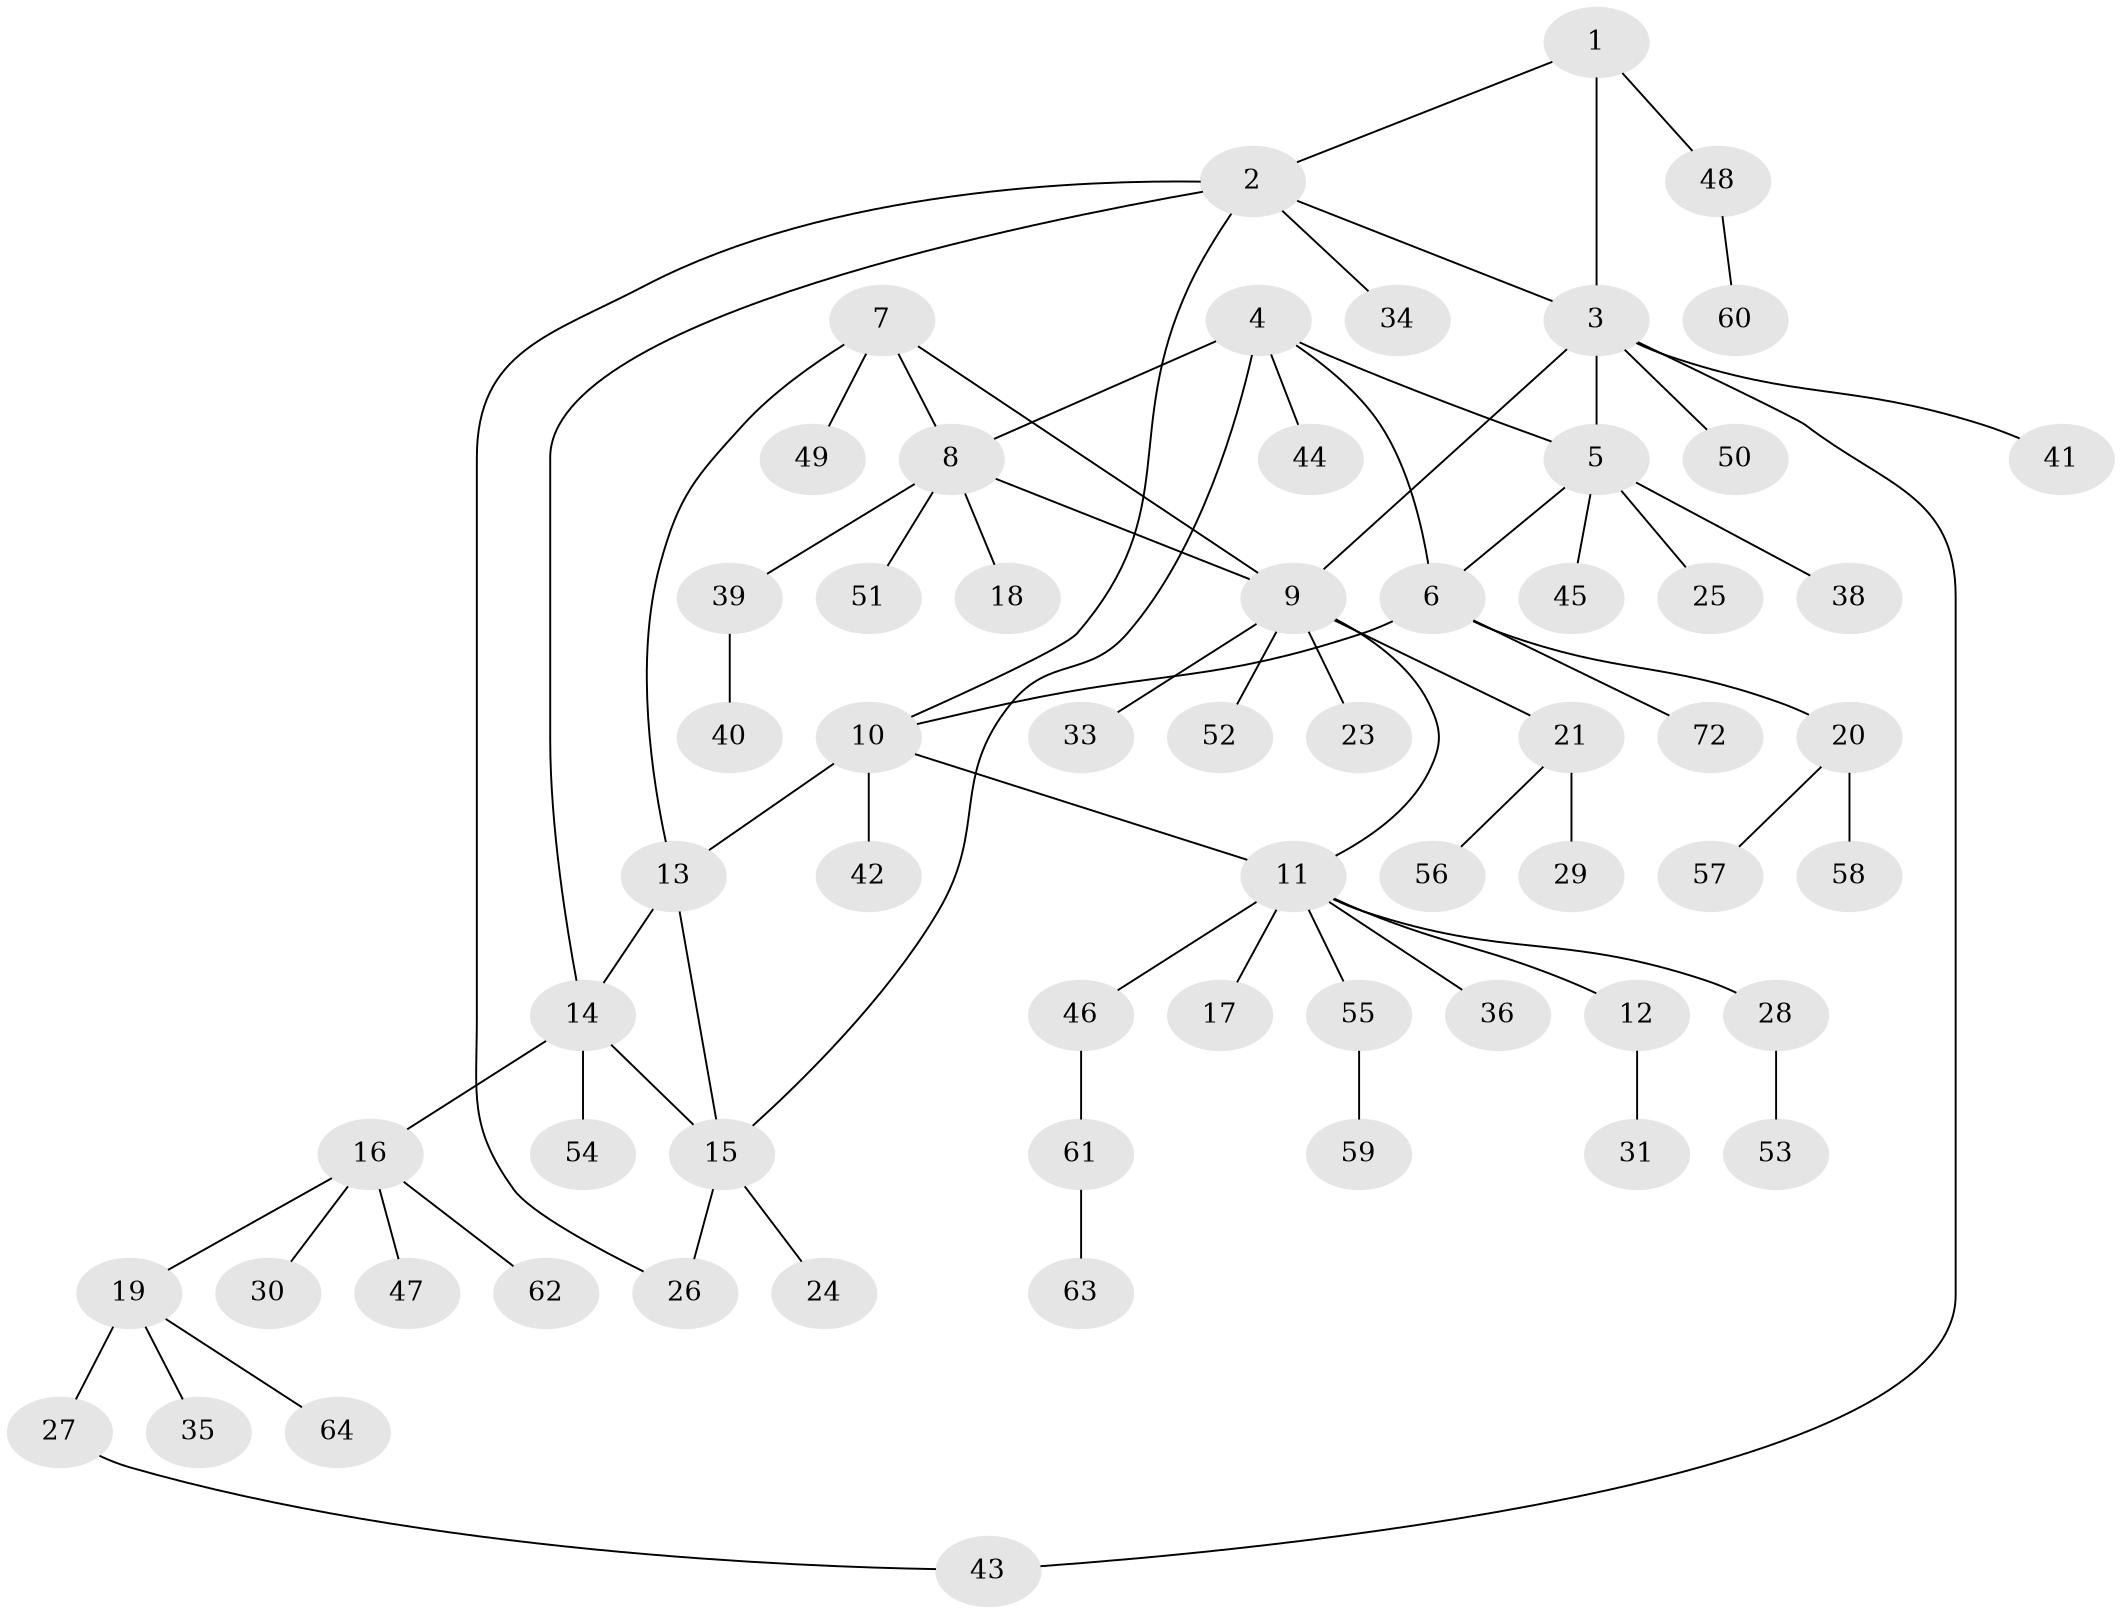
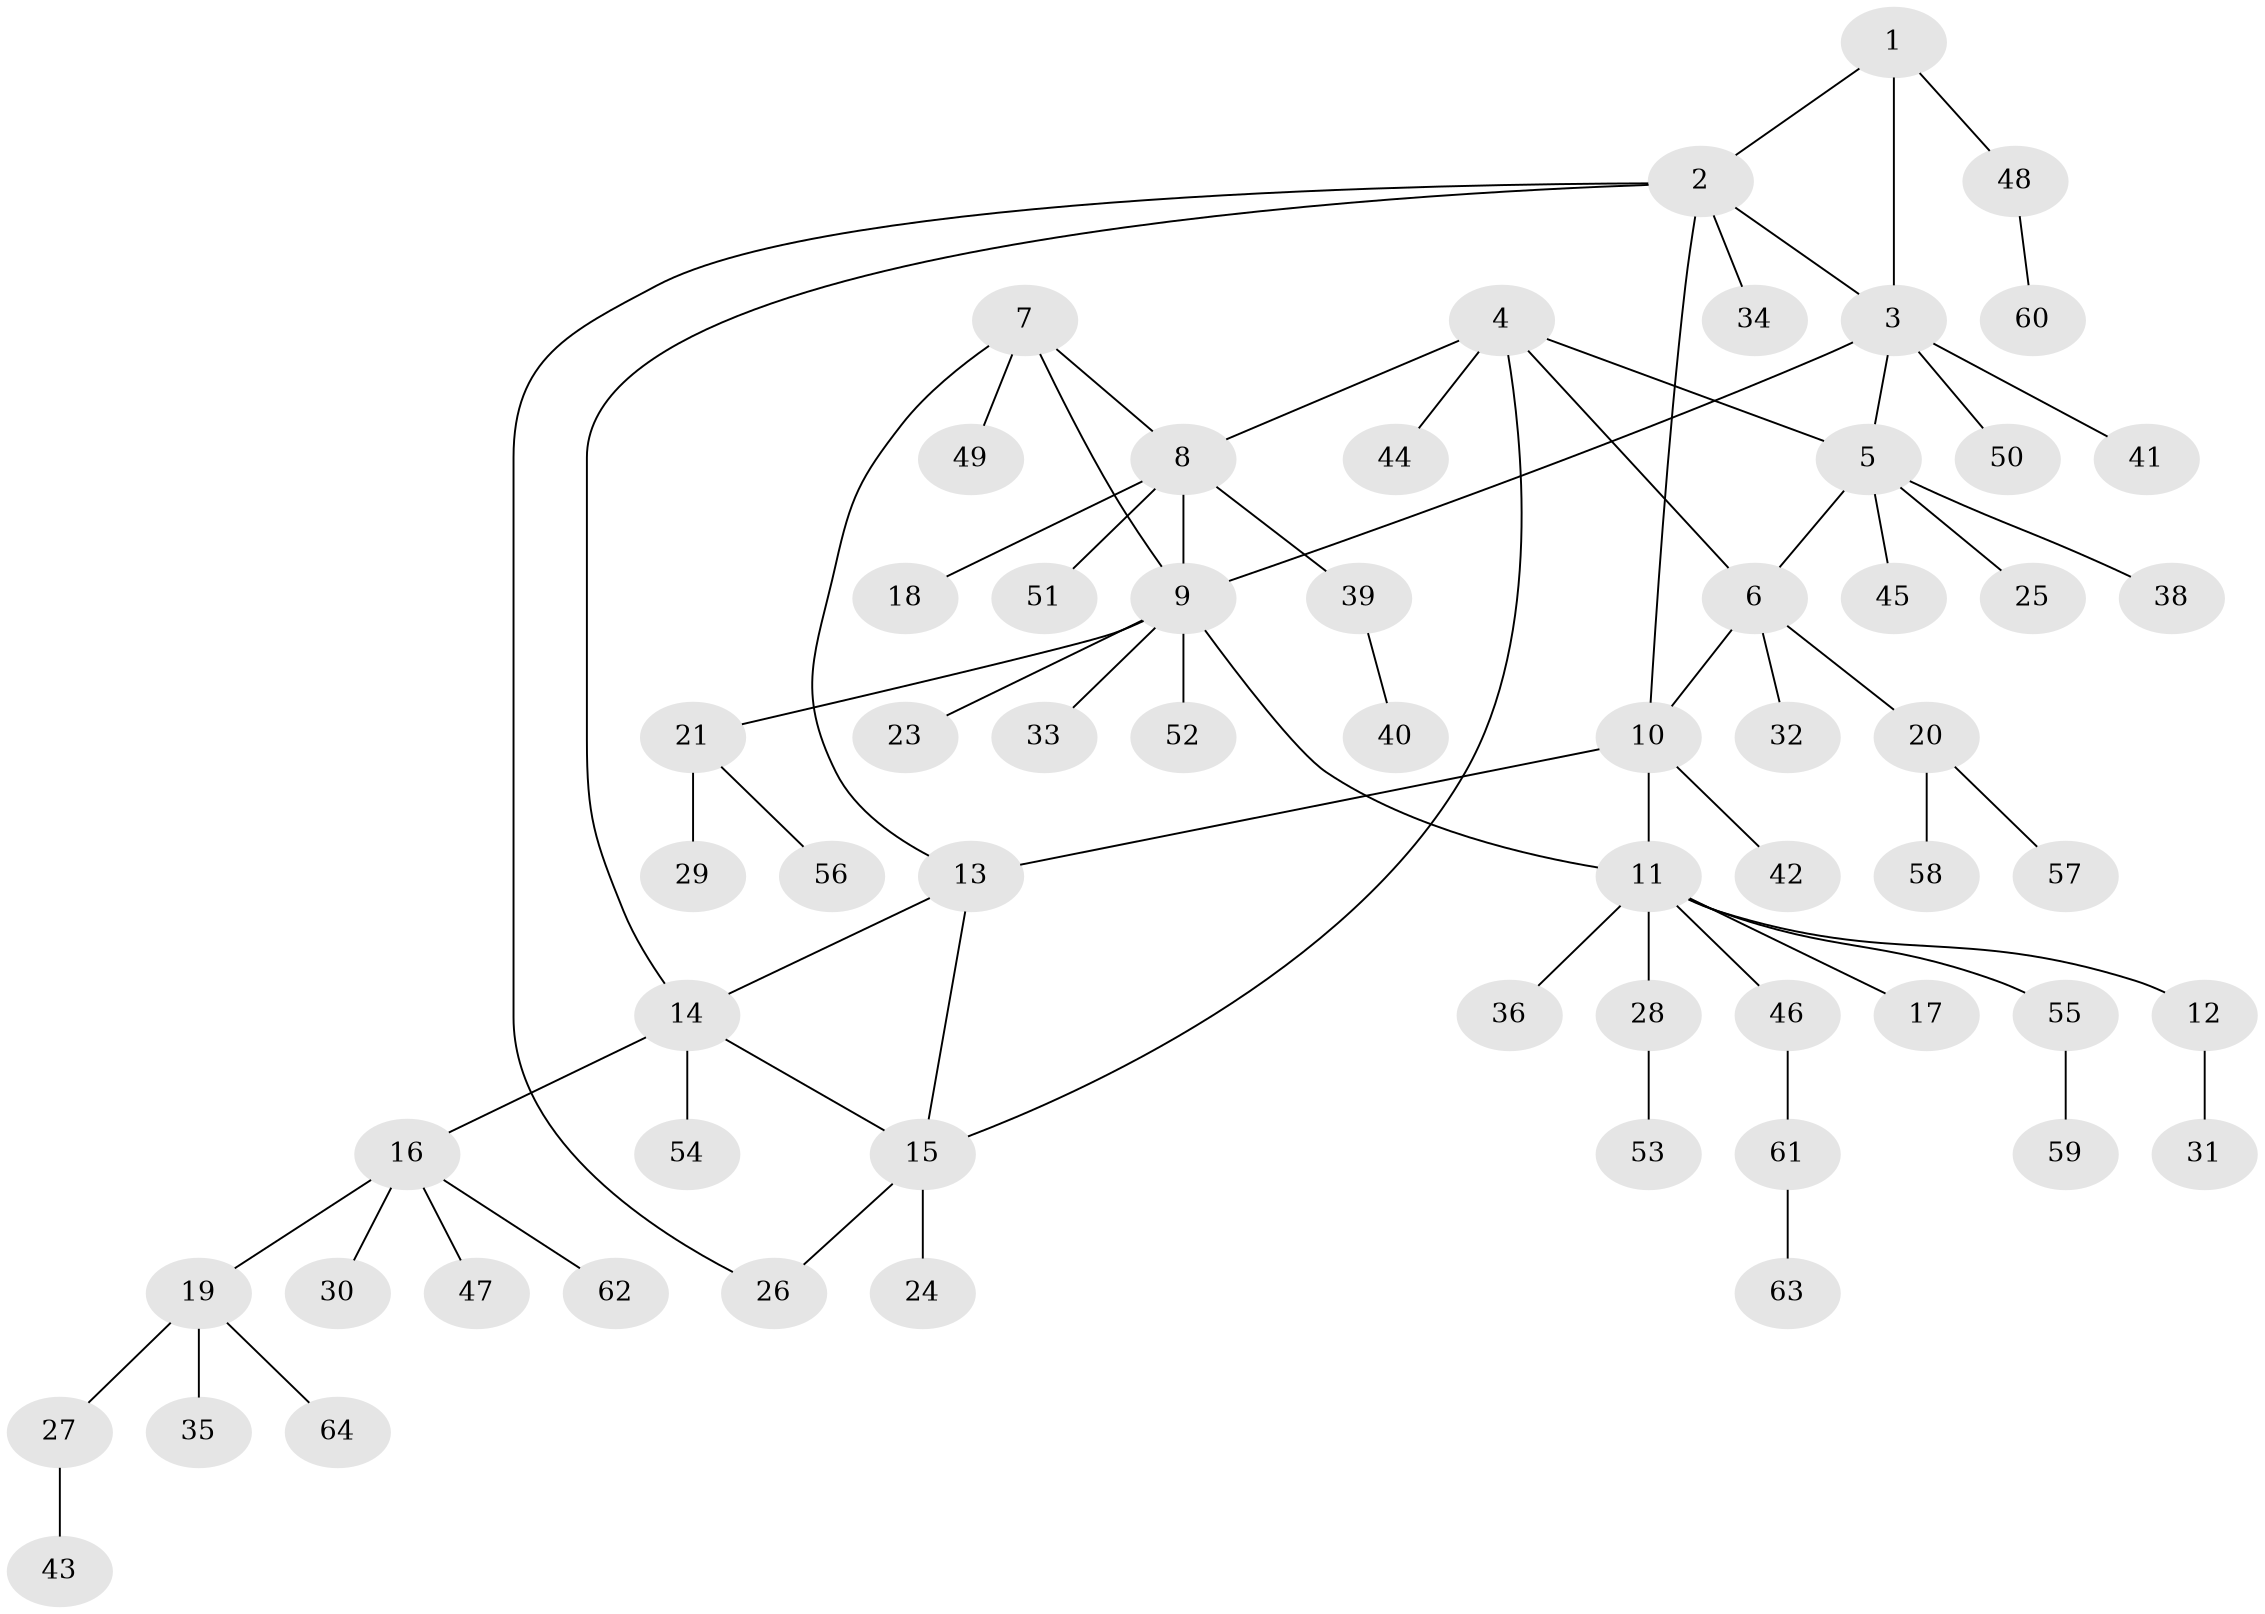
(1710, 737) -> (1788, 737)
(1956, 1227) -> none
